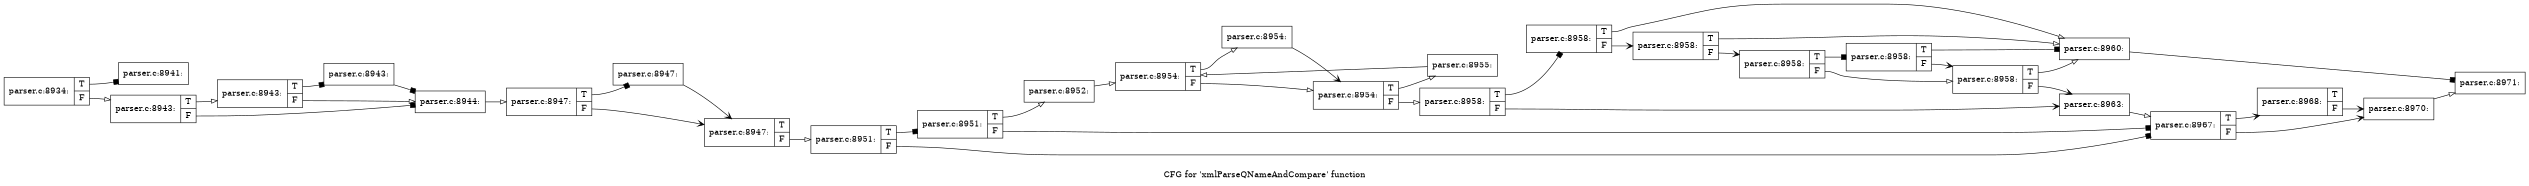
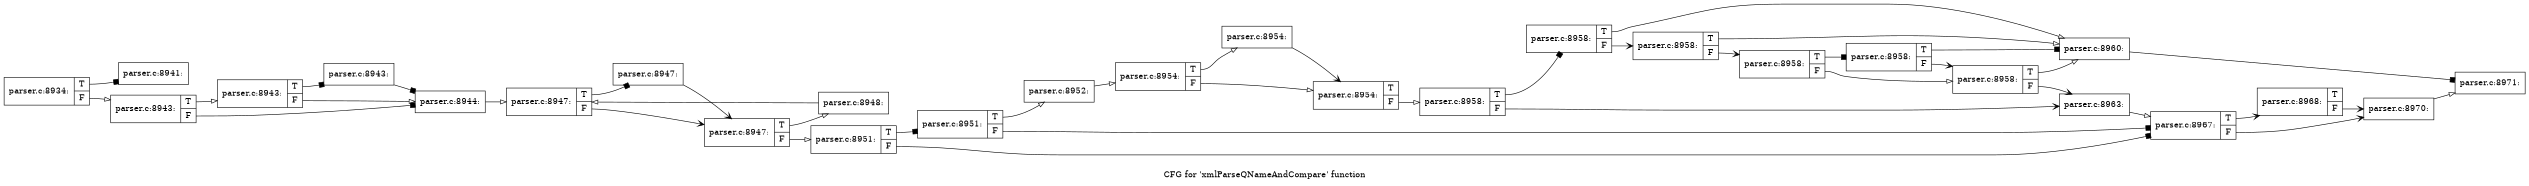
(1463, 65) -> none
none -> (854, 103)
